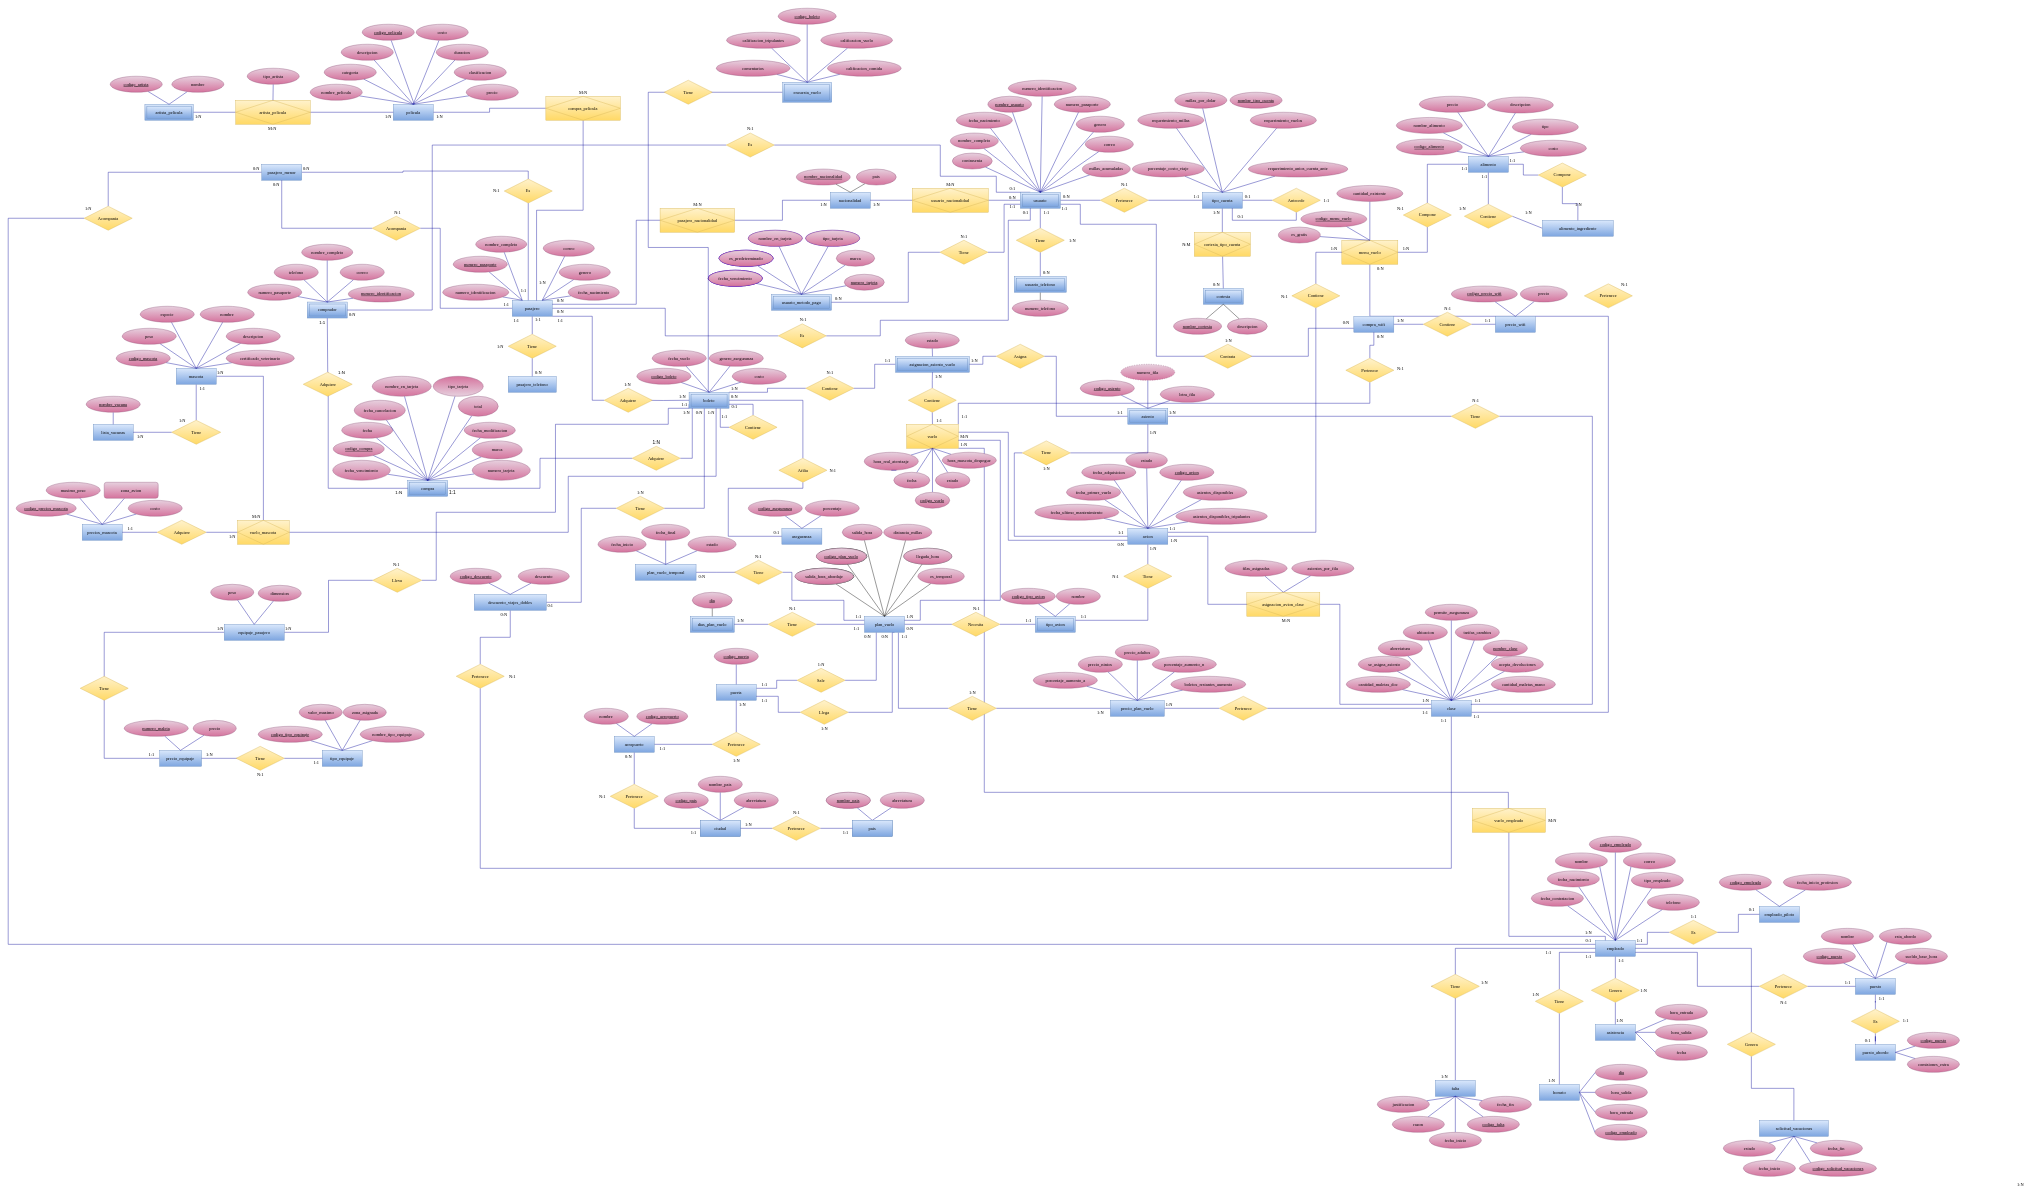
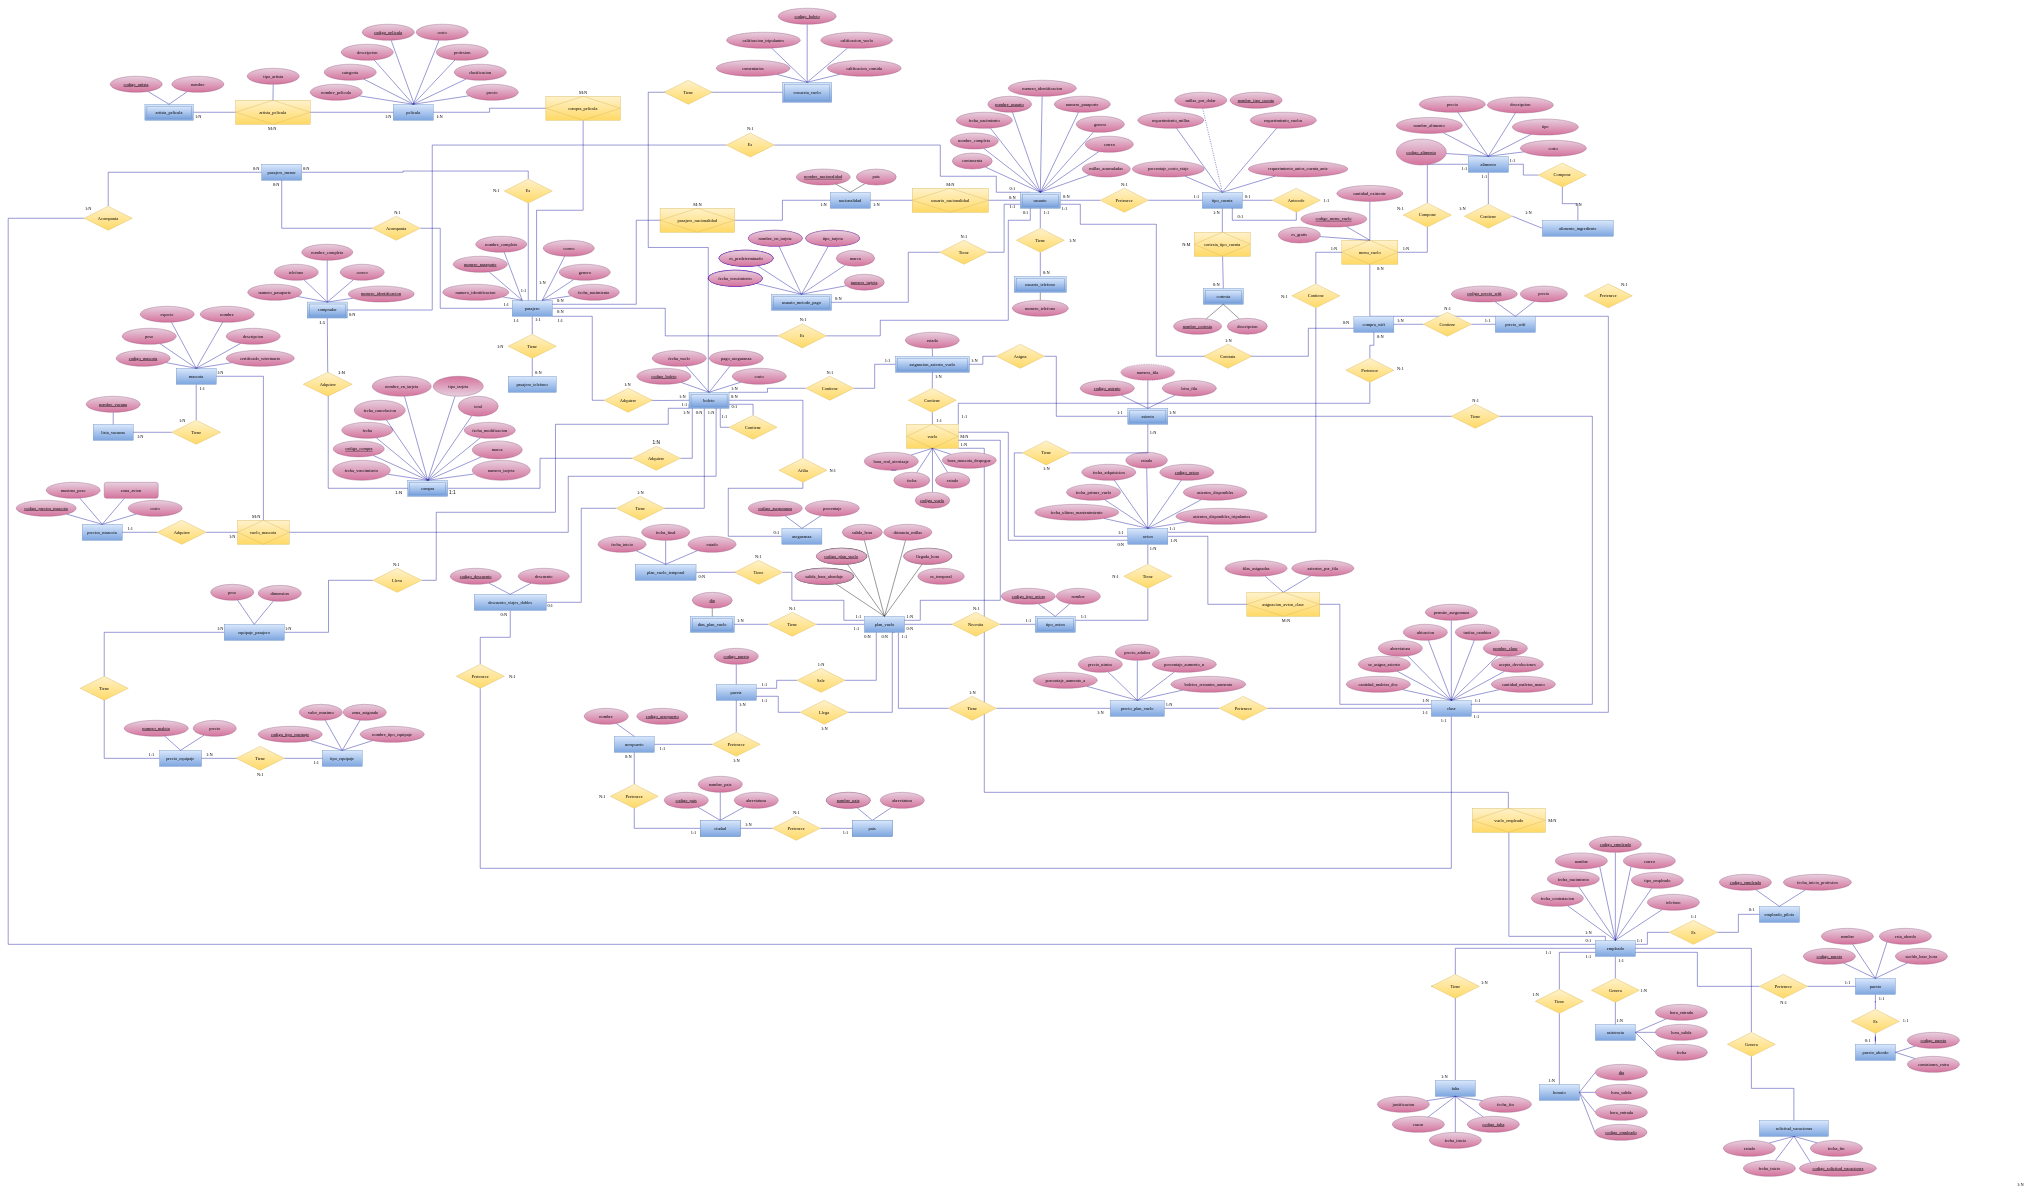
(462, 52) -> (462, 52)
(1429, 147) -> (1421, 152)
(1212, 148) -> (1212, 148)
(736, 358) -> (736, 358)
(1187, 394) -> (1189, 388)
(909, 599) -> none
(644, 730) -> none
